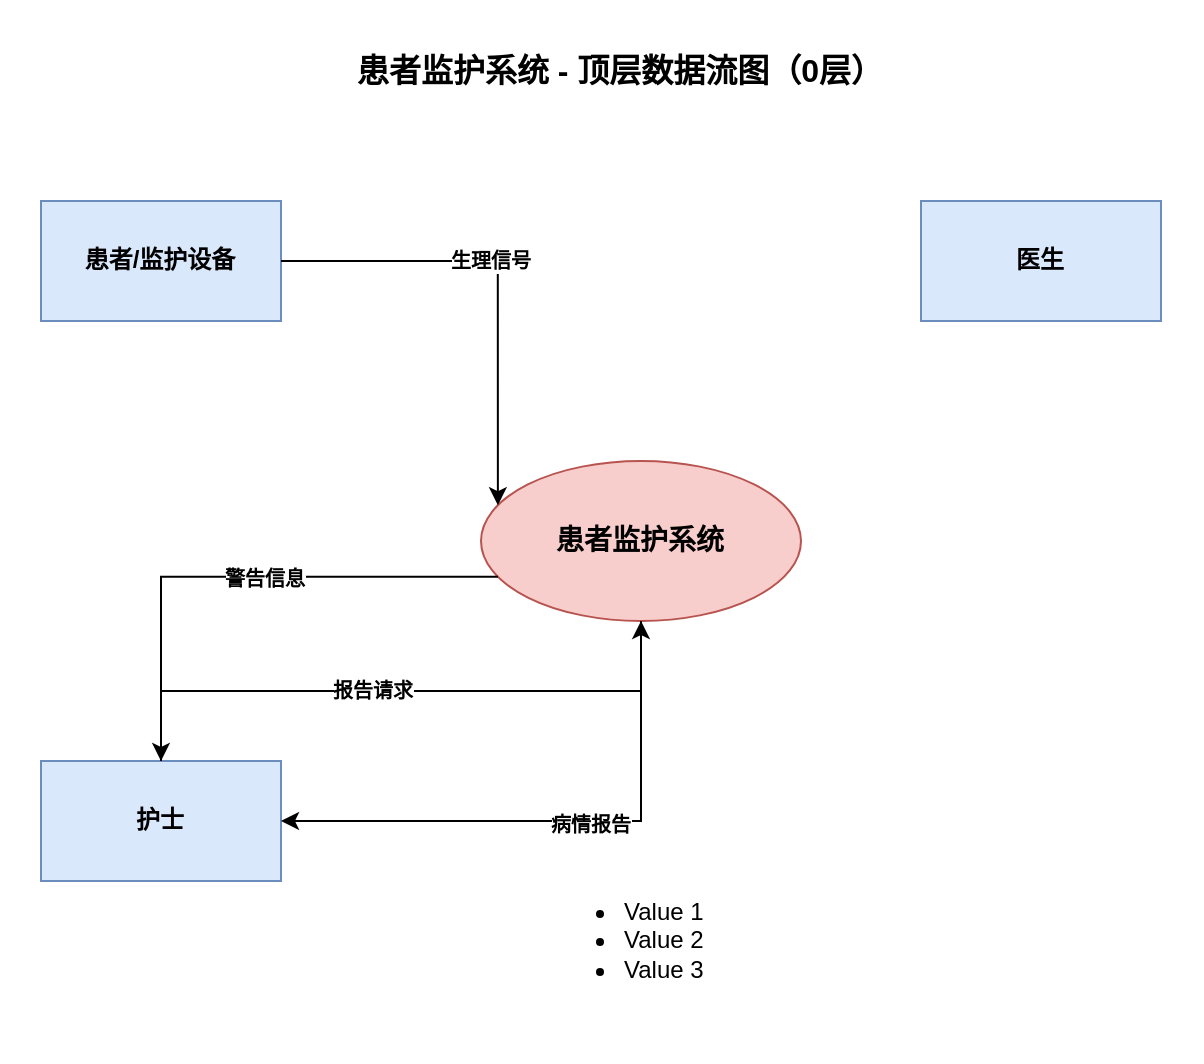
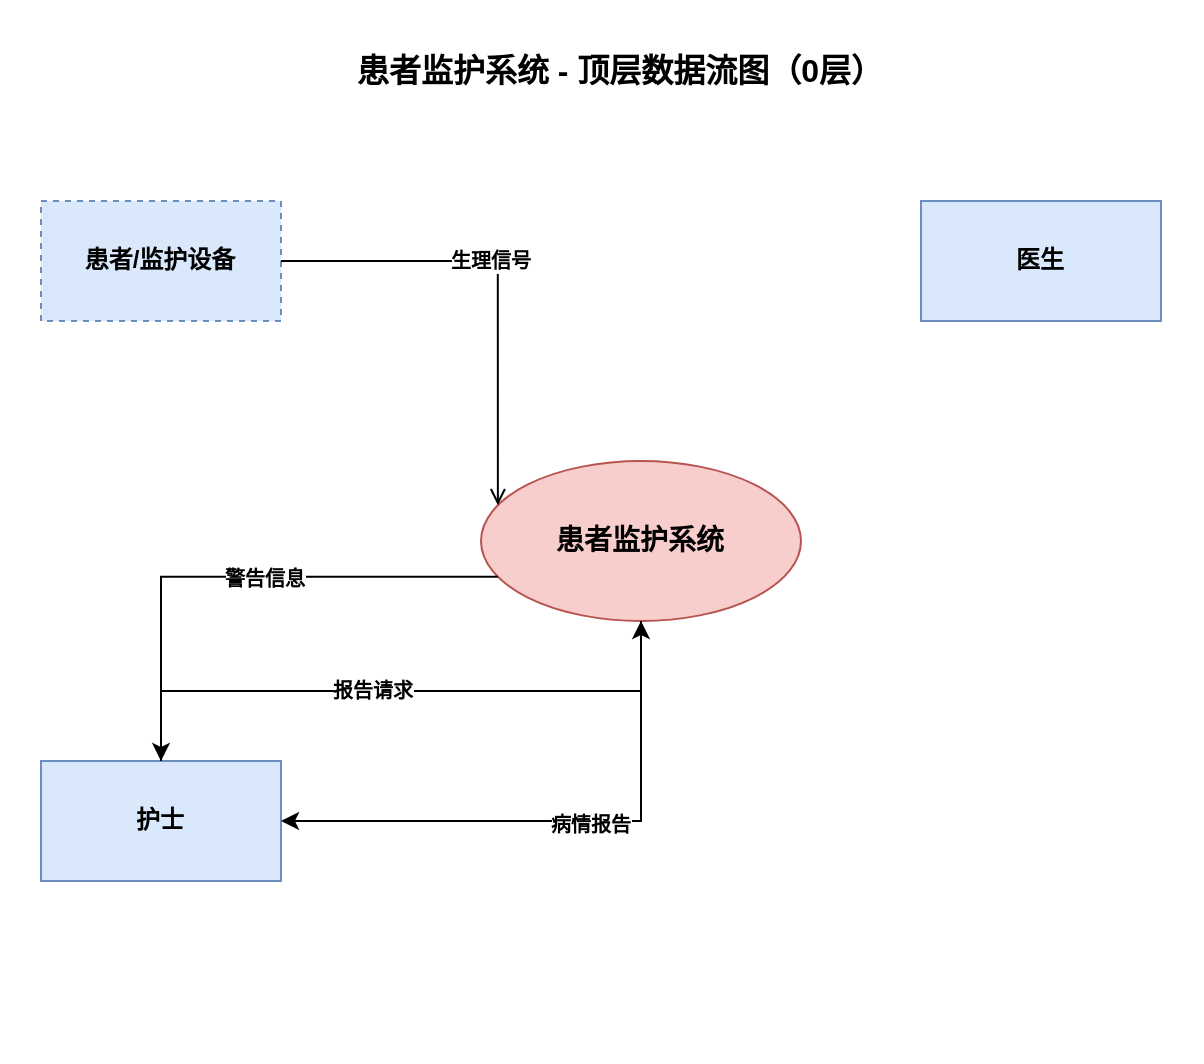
(161, 261) -> (161, 261)
(498, 490) -> (498, 493)
(641, 941) -> none
